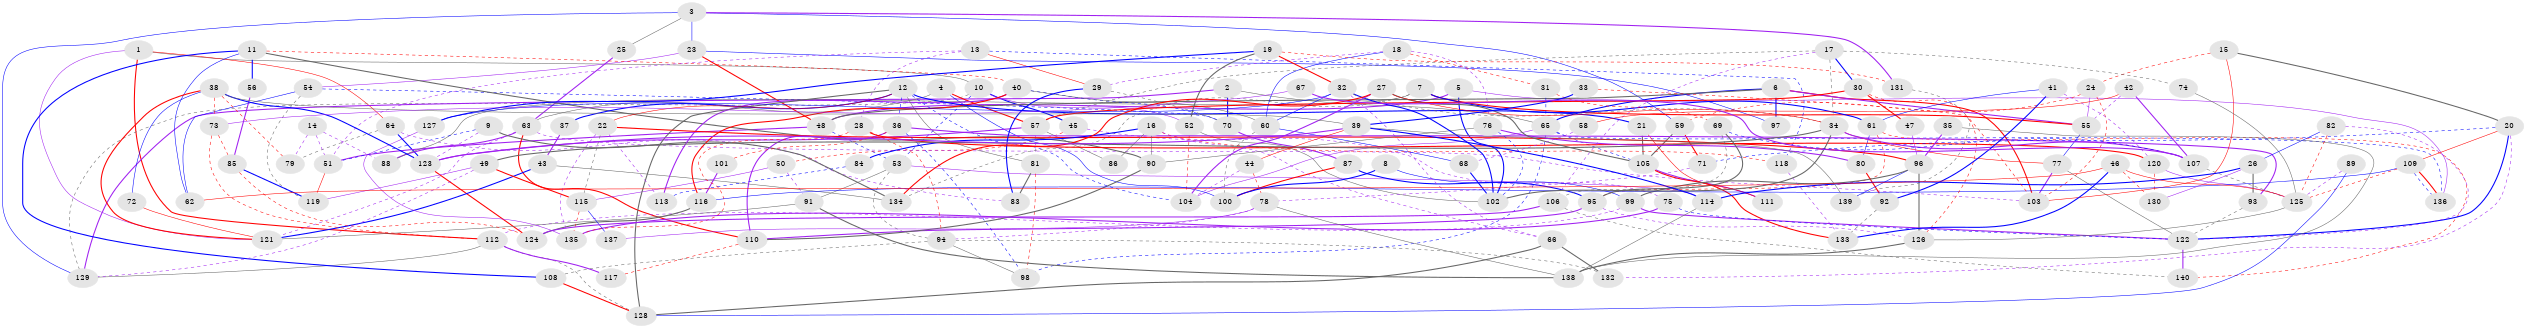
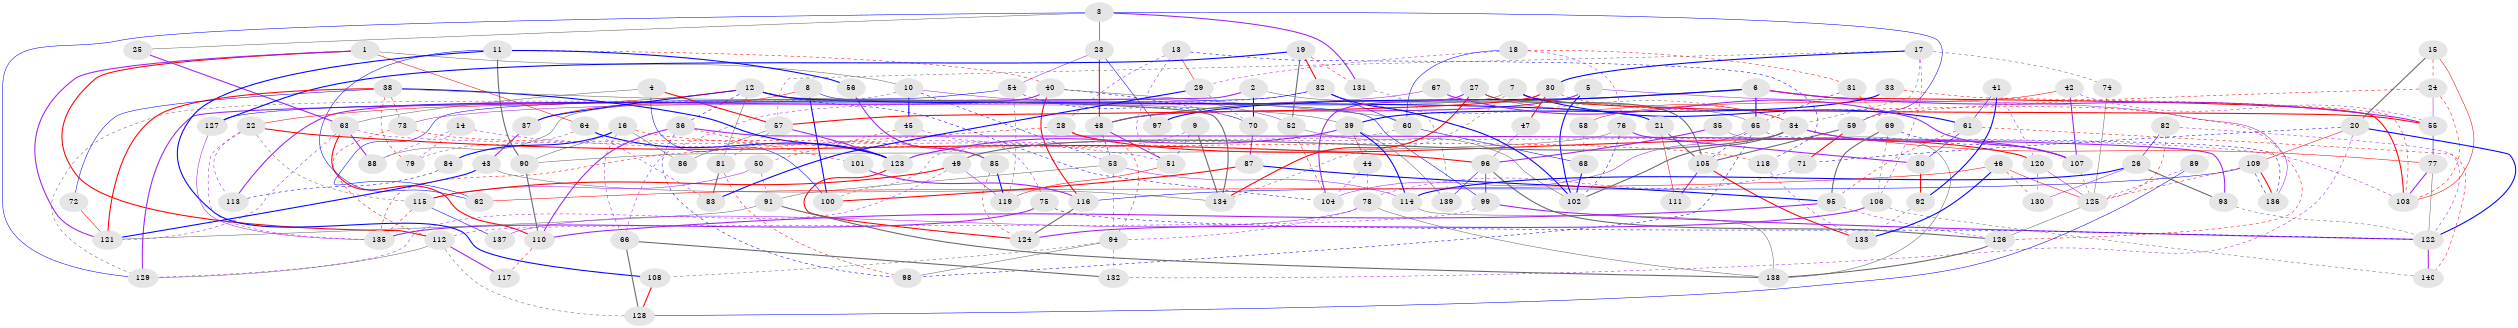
none -> (666, 104)
(679, 125) -> (1029, 103)
(65, 190) -> (114, 69)
